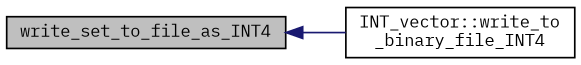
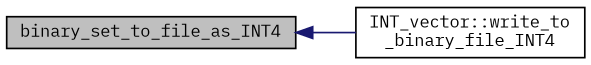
(146, 33) -> (151, 33)
